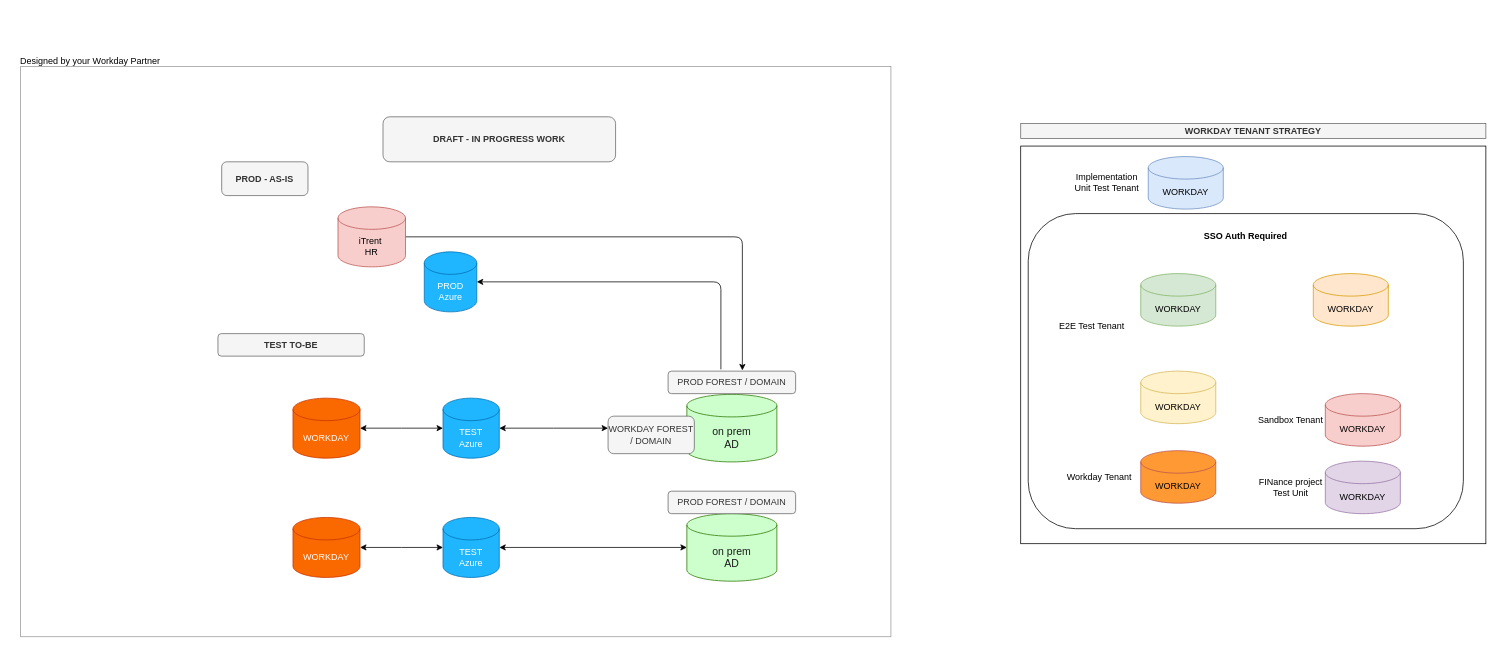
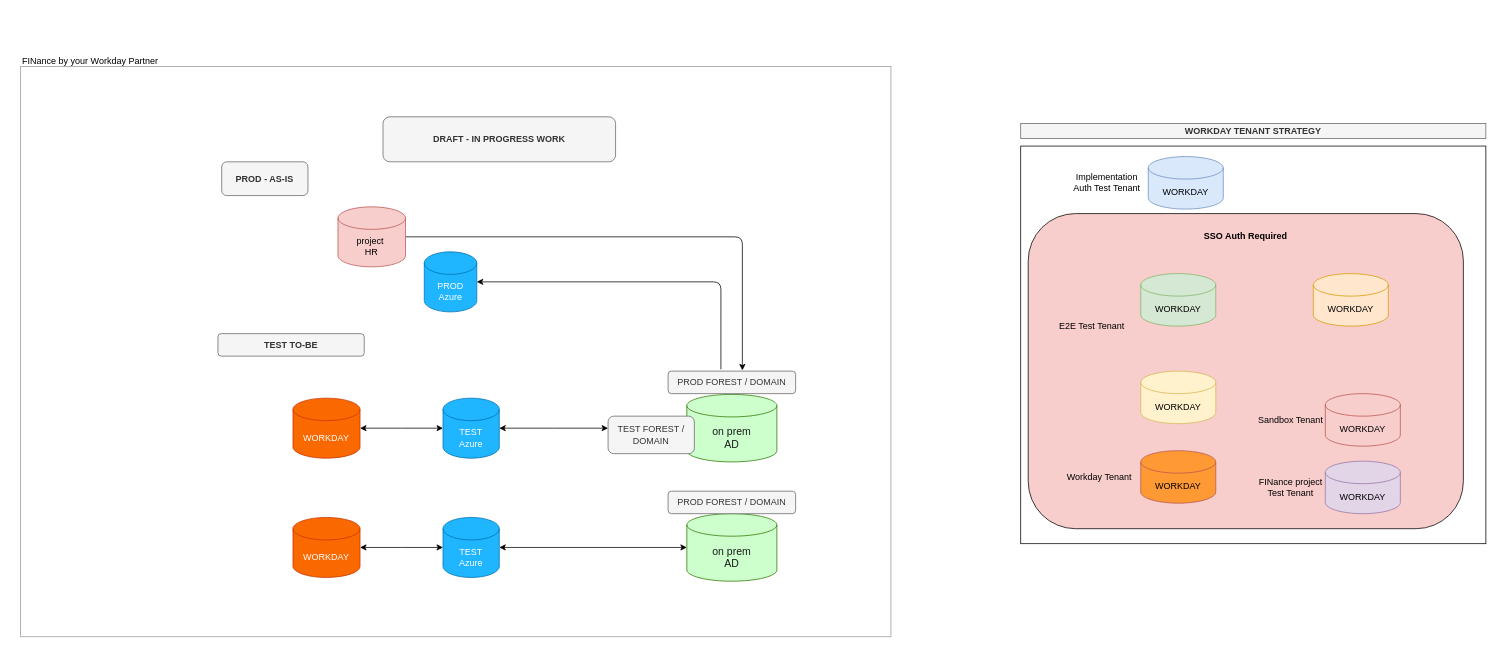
(90, 61) -> (90, 61)
(1107, 183) -> (1107, 183)
(372, 246) -> (372, 246)
(1245, 371) -> (1245, 371)
(651, 435) -> (651, 435)
(1290, 487) -> (1290, 487)
